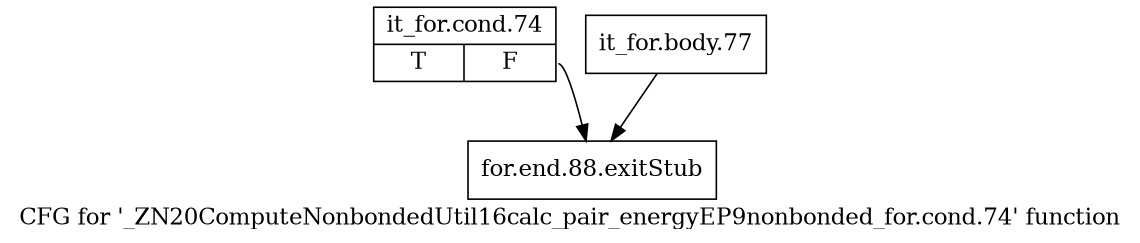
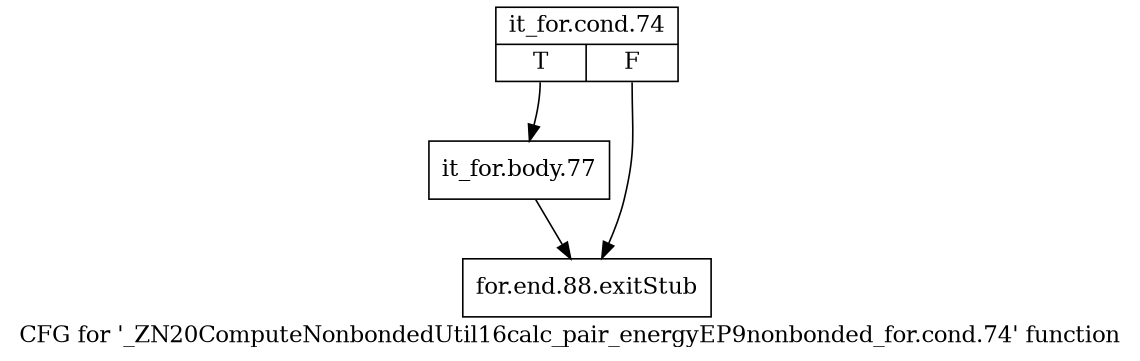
none -> (538, 104)
